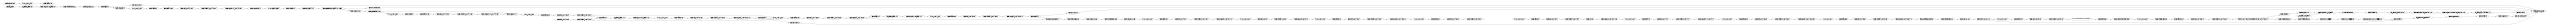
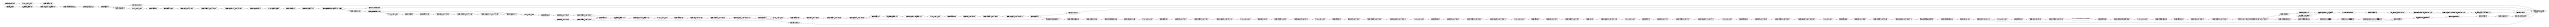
none -> (1498, 19)
